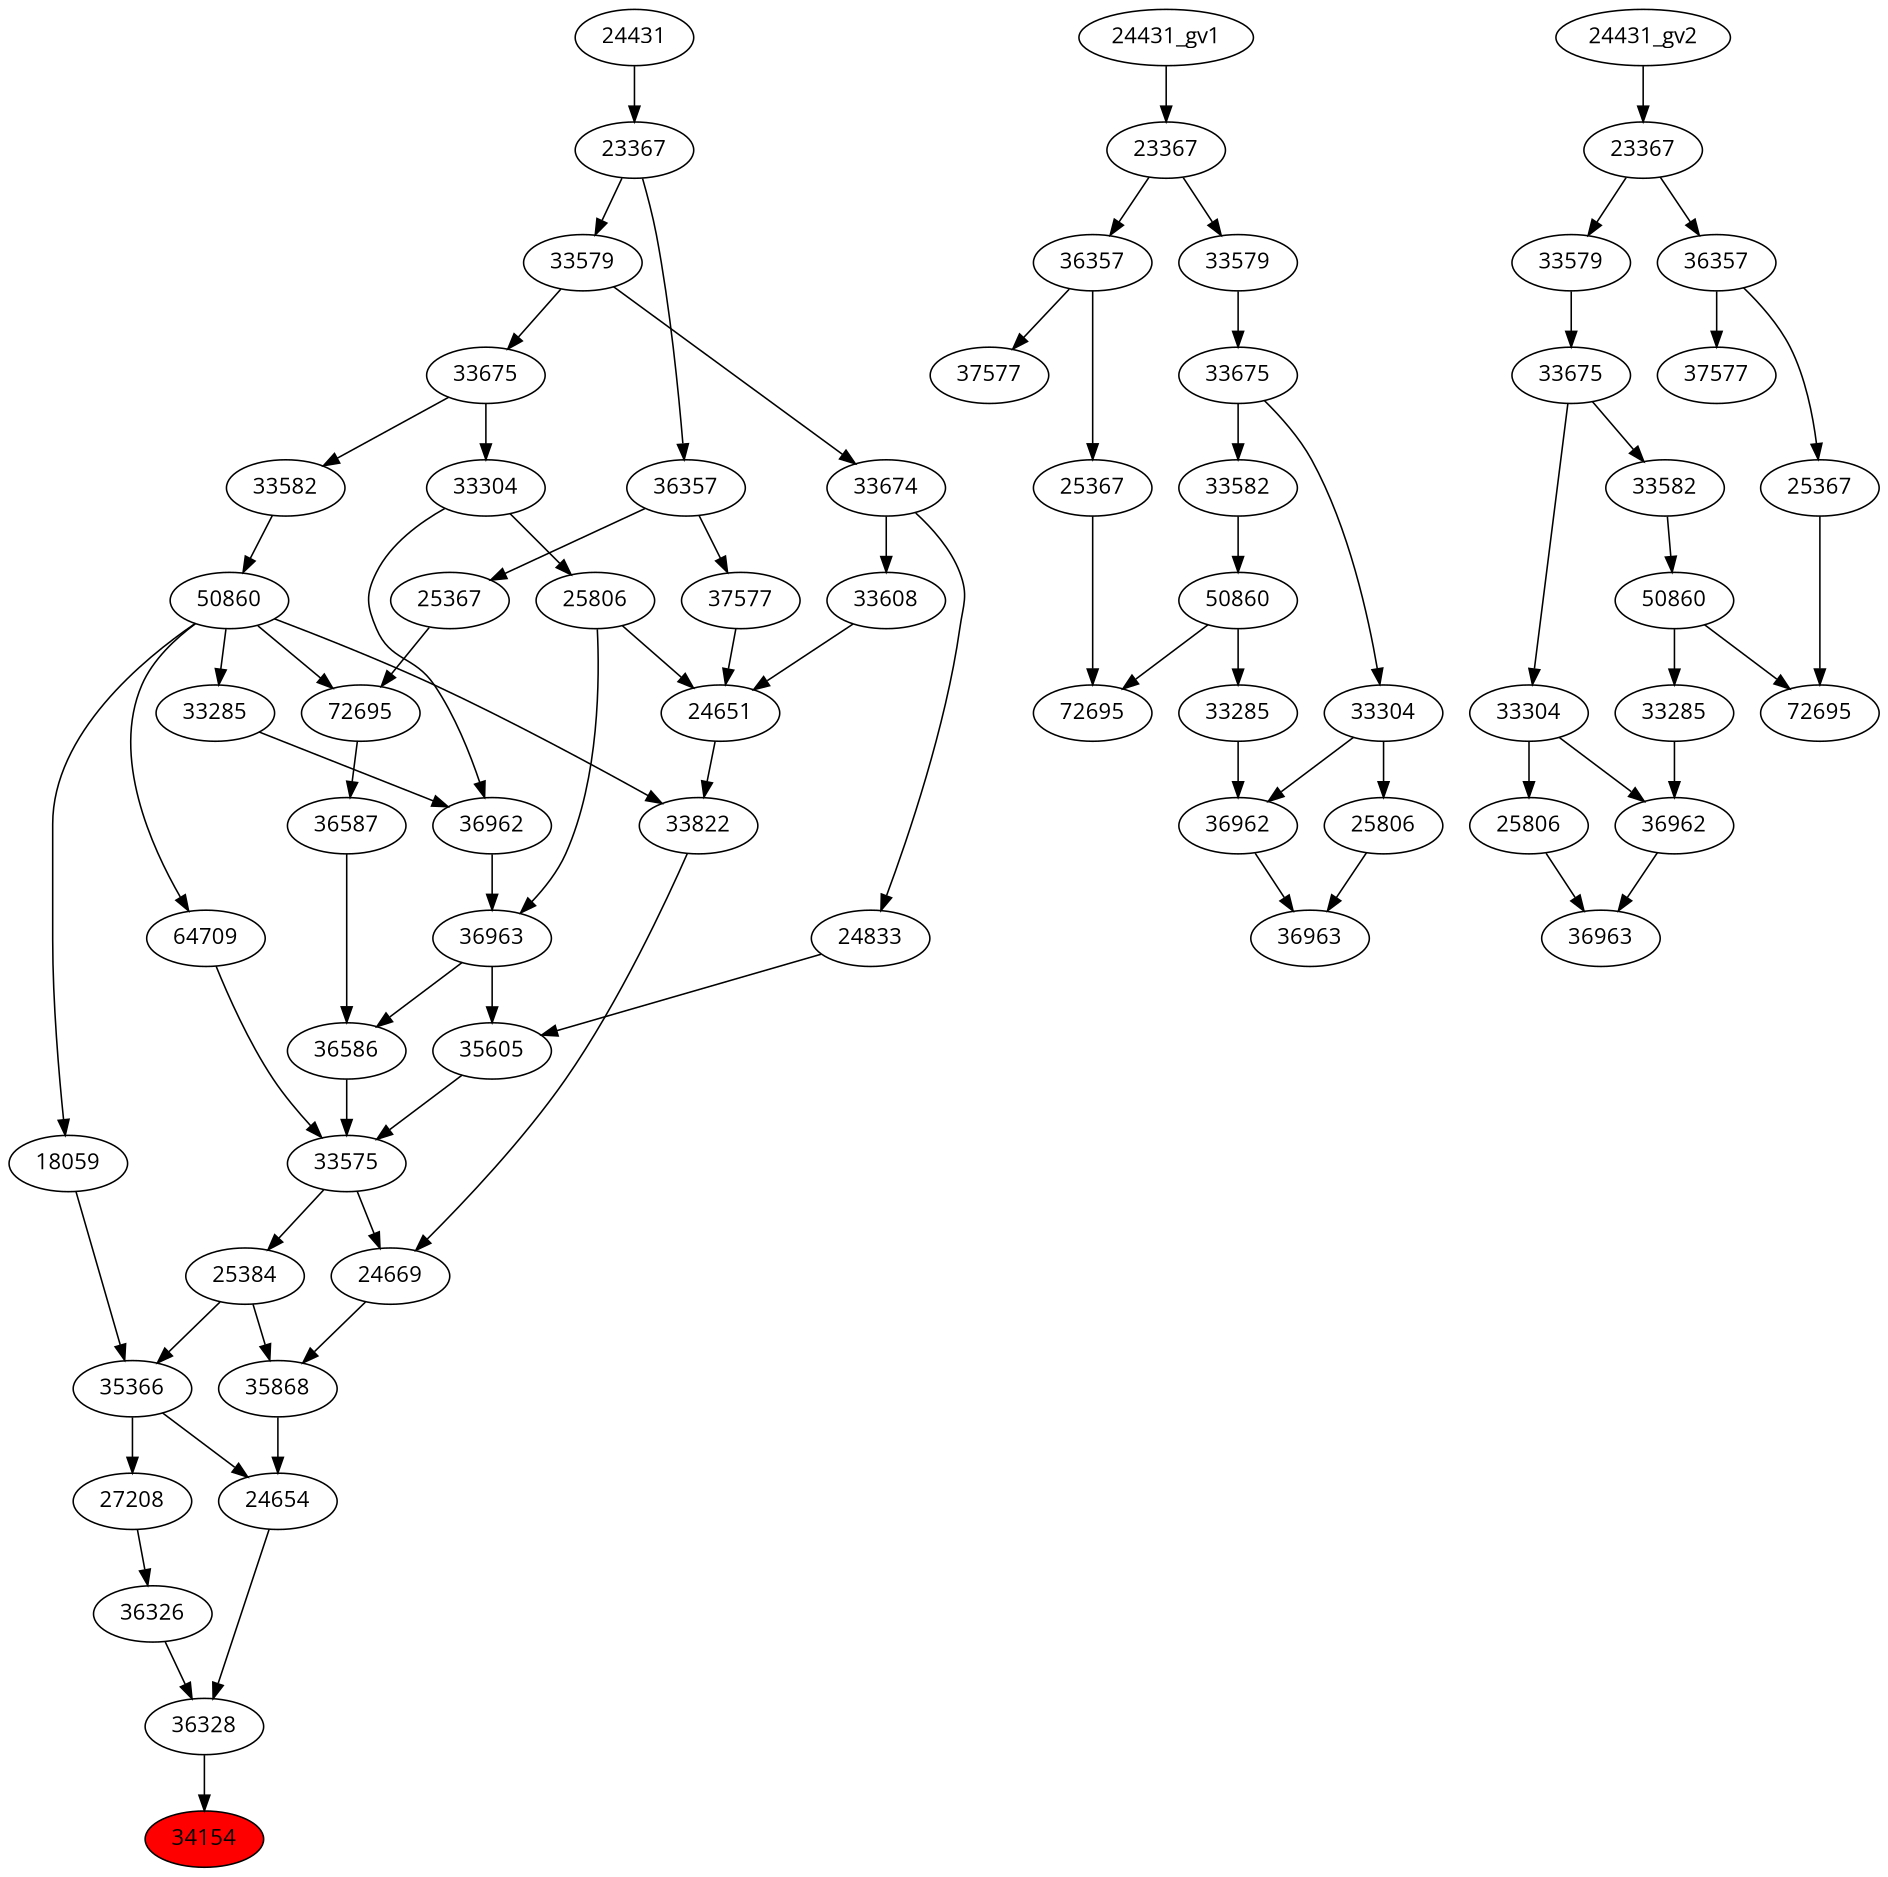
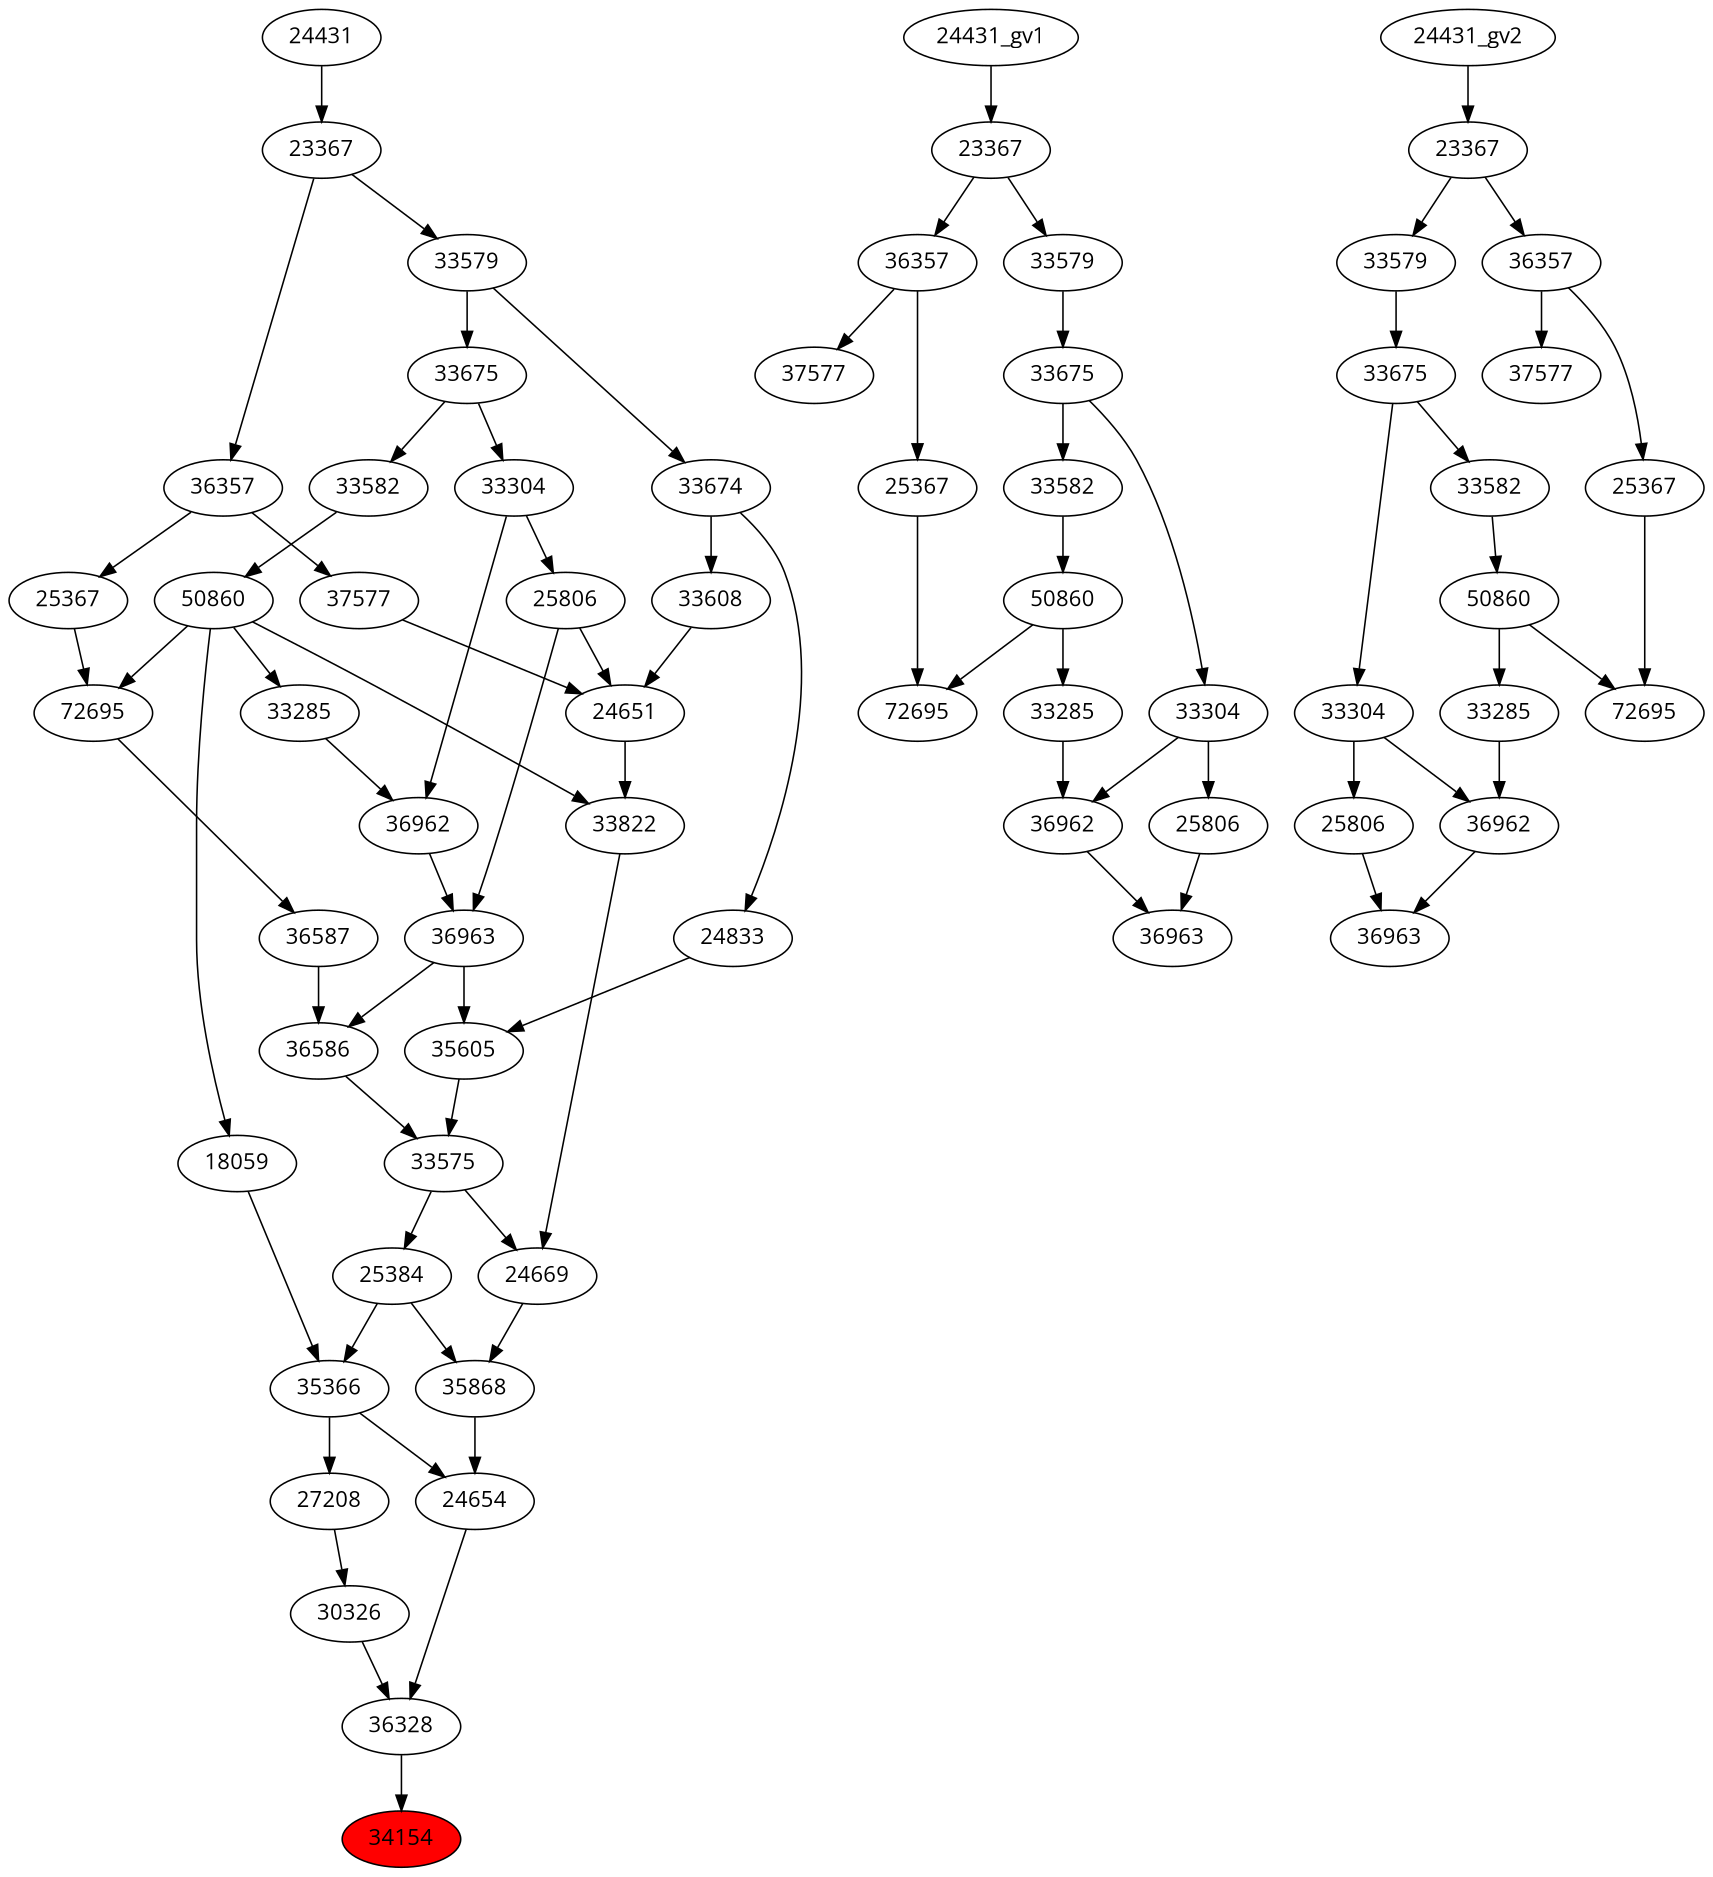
(206, 938) -> none
(153, 1614) -> (350, 1614)
